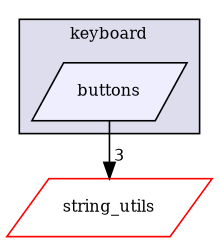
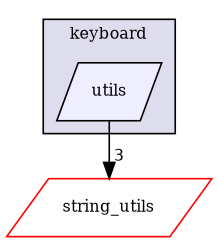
(109, 92) -> (109, 92)
